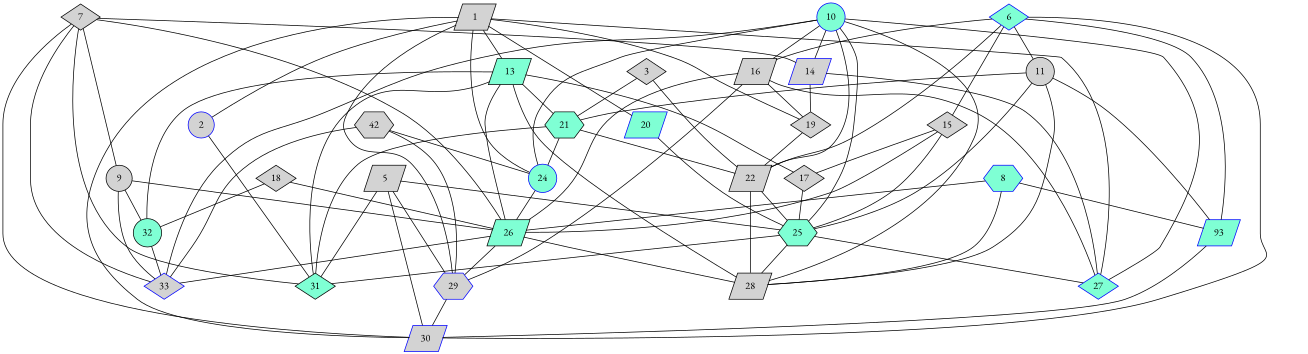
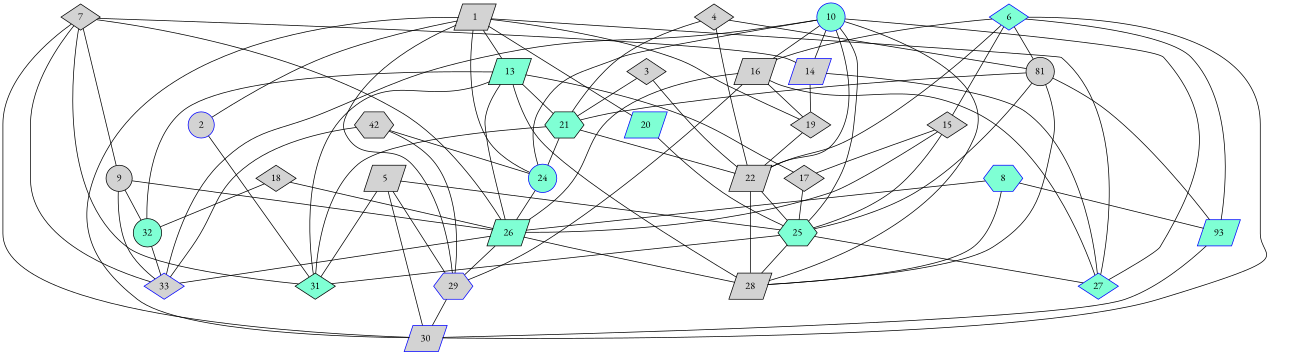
none -> (714, 17)
(1040, 72) -> (1040, 72)
